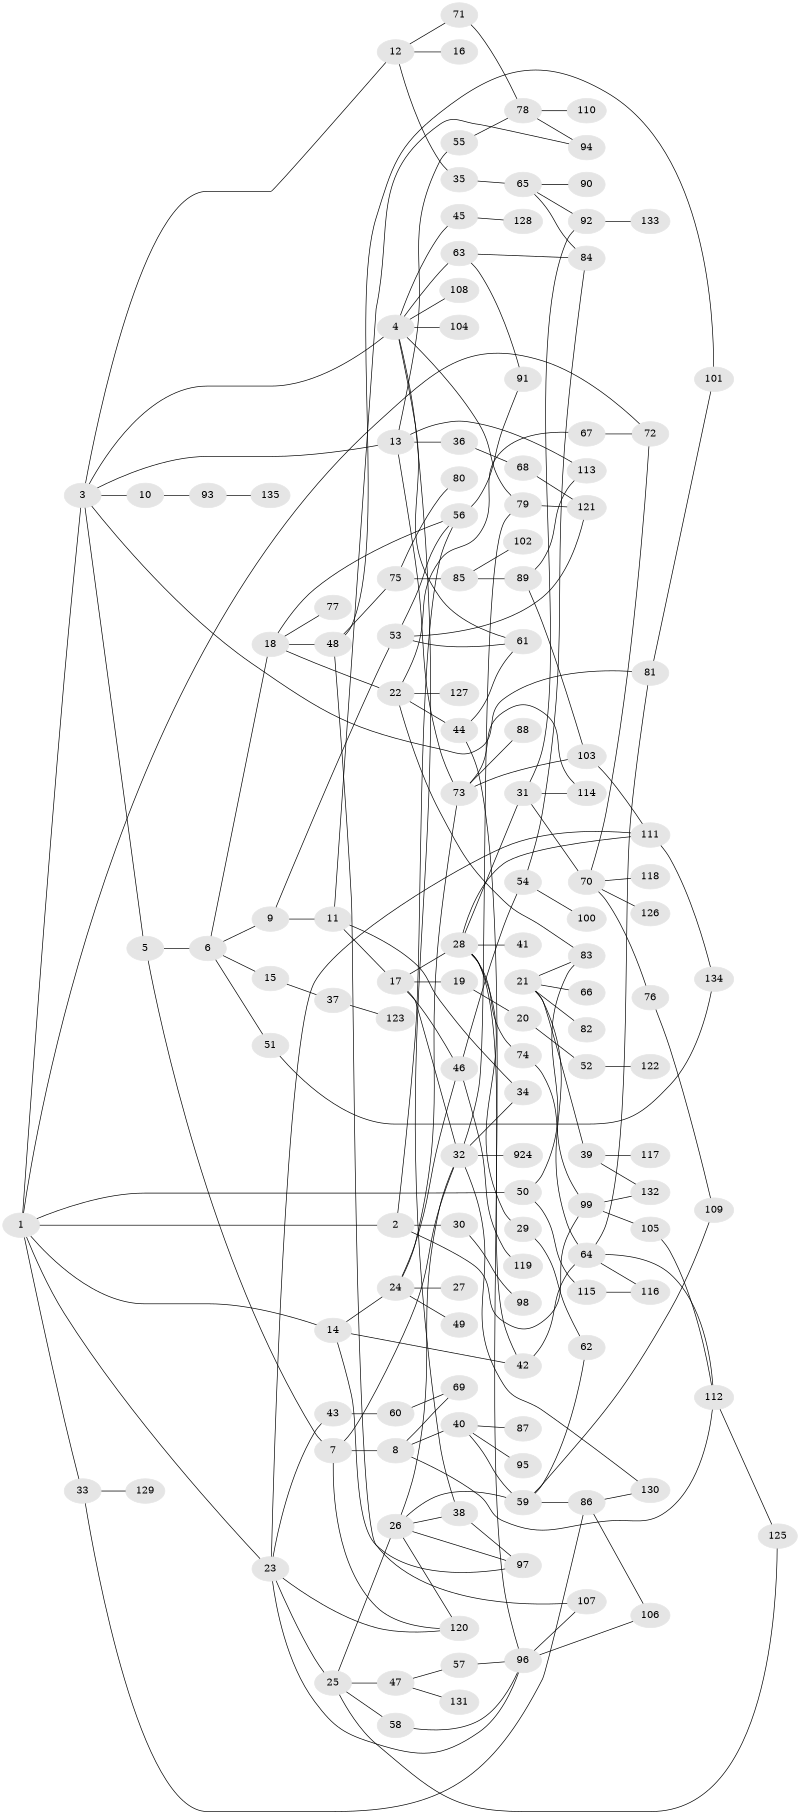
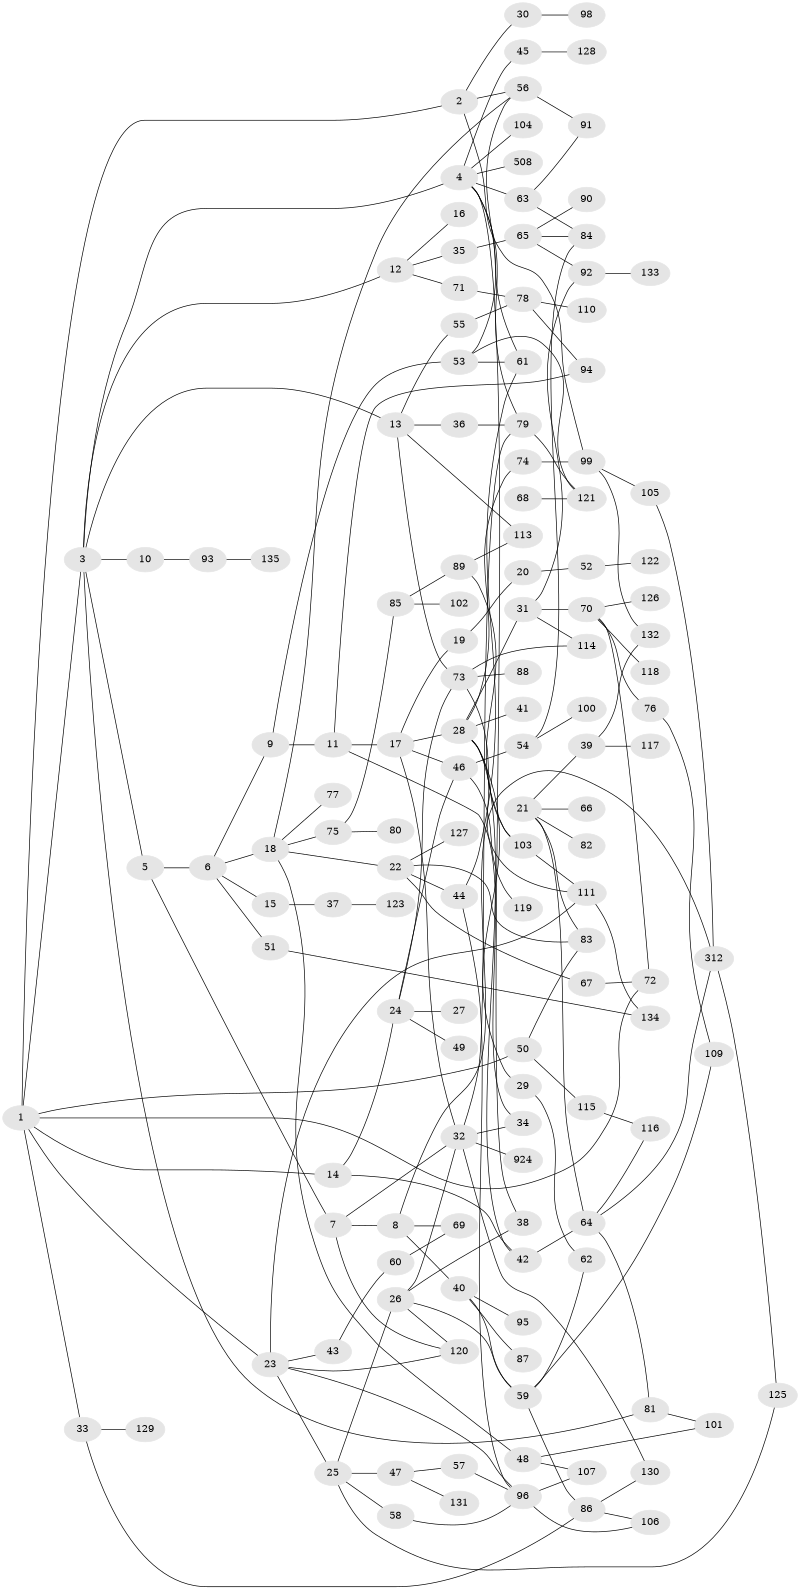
(459, 290) -> (523, 163)
(486, 453) -> (491, 425)
(365, 612) -> (302, 841)
(714, 1397) -> (714, 959)
(523, 1566) -> none
